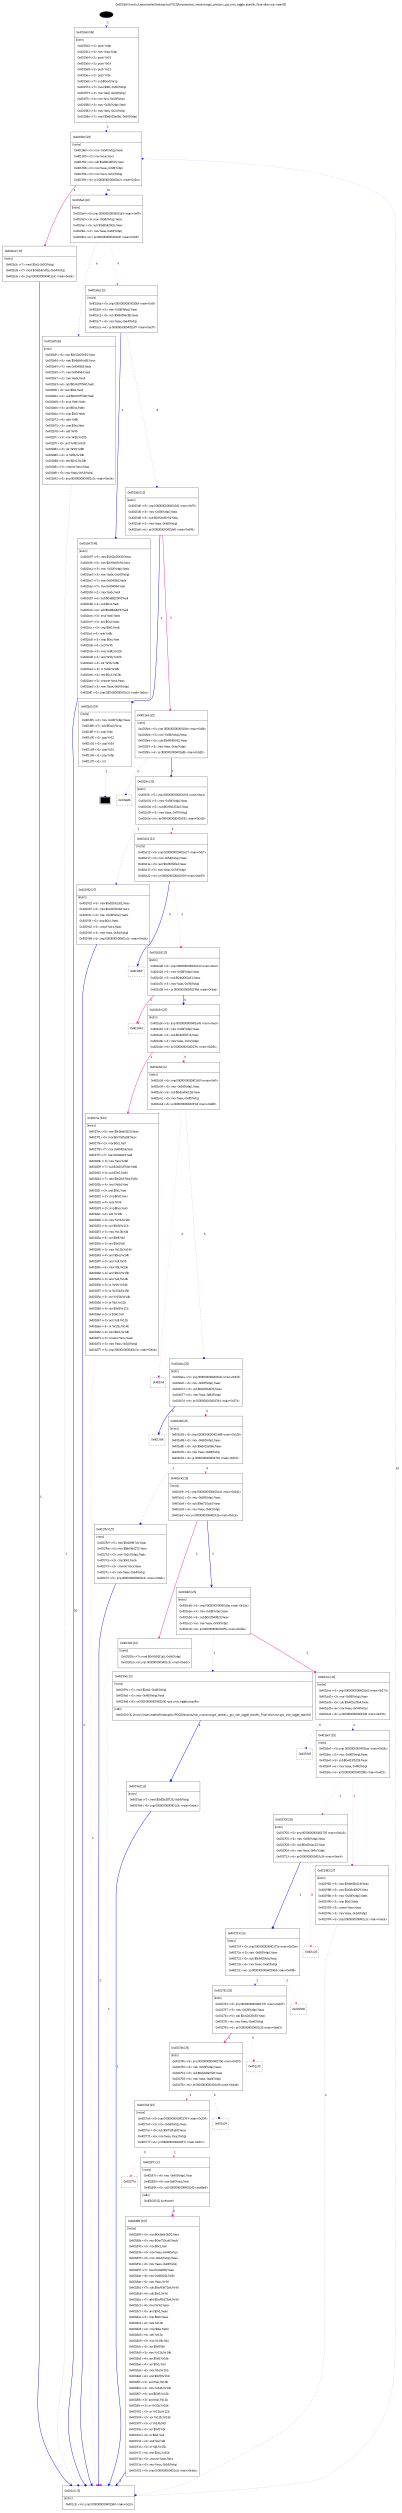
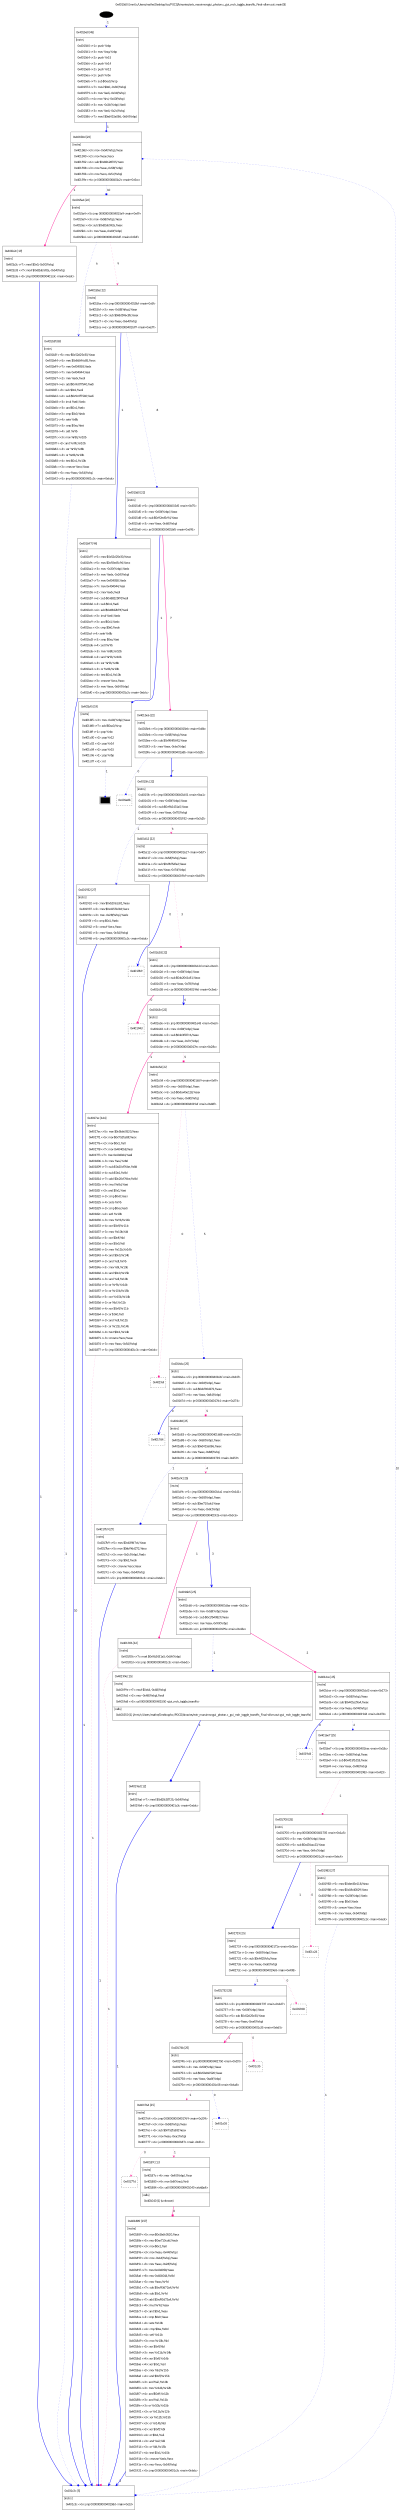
(106, 126) -> (106, 126)
(313, 1732) -> (313, 1732)
(352, 1821) -> none
